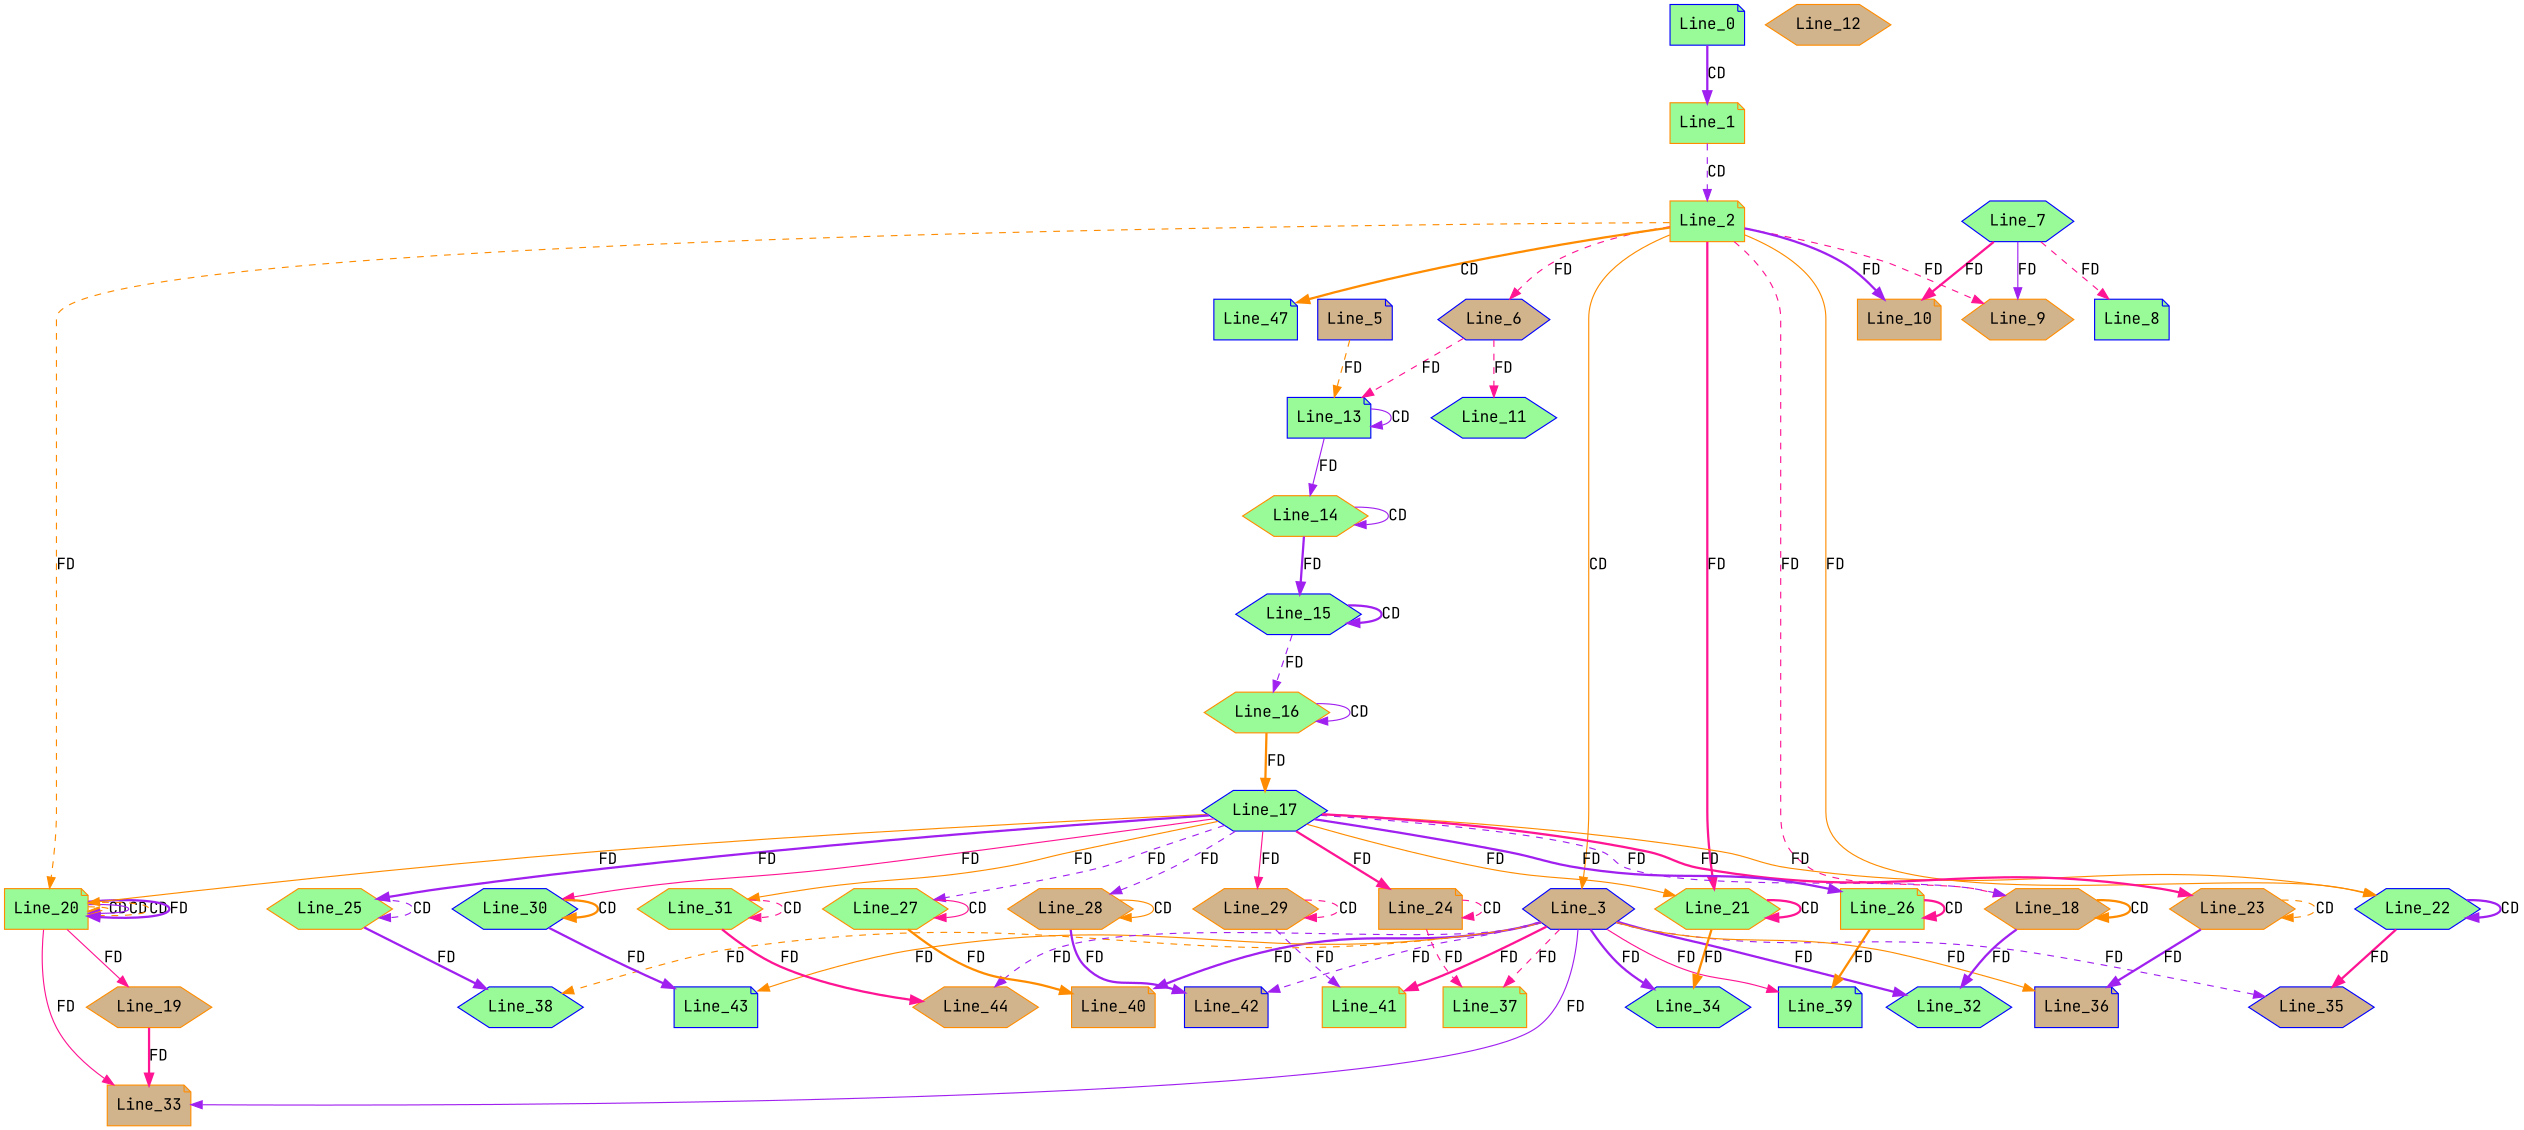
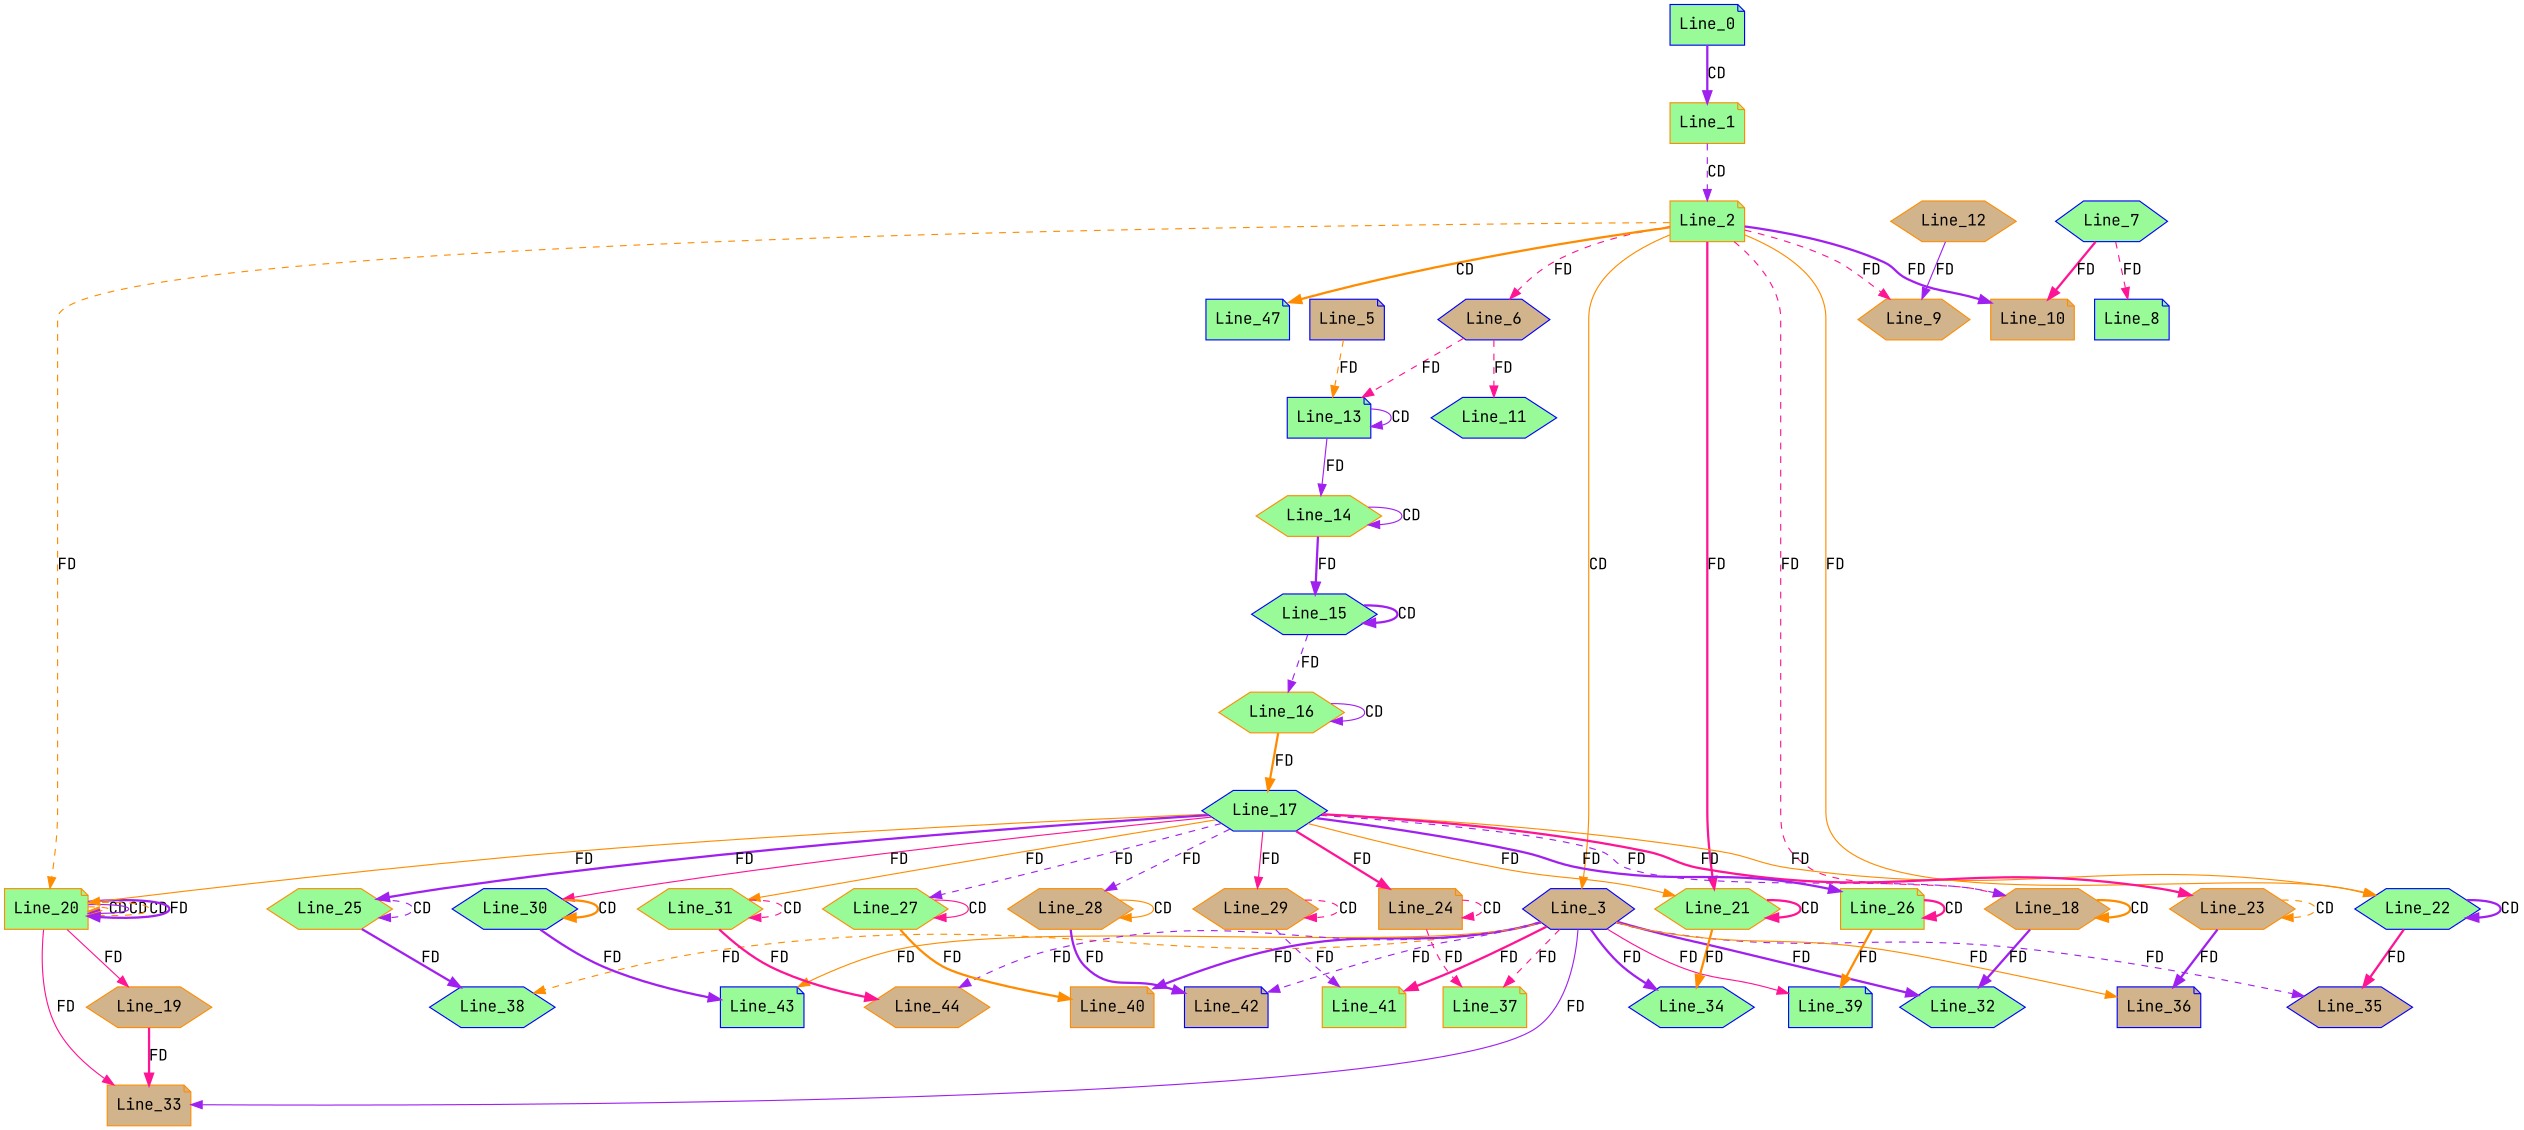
(2018, 265) -> (1936, 265)
